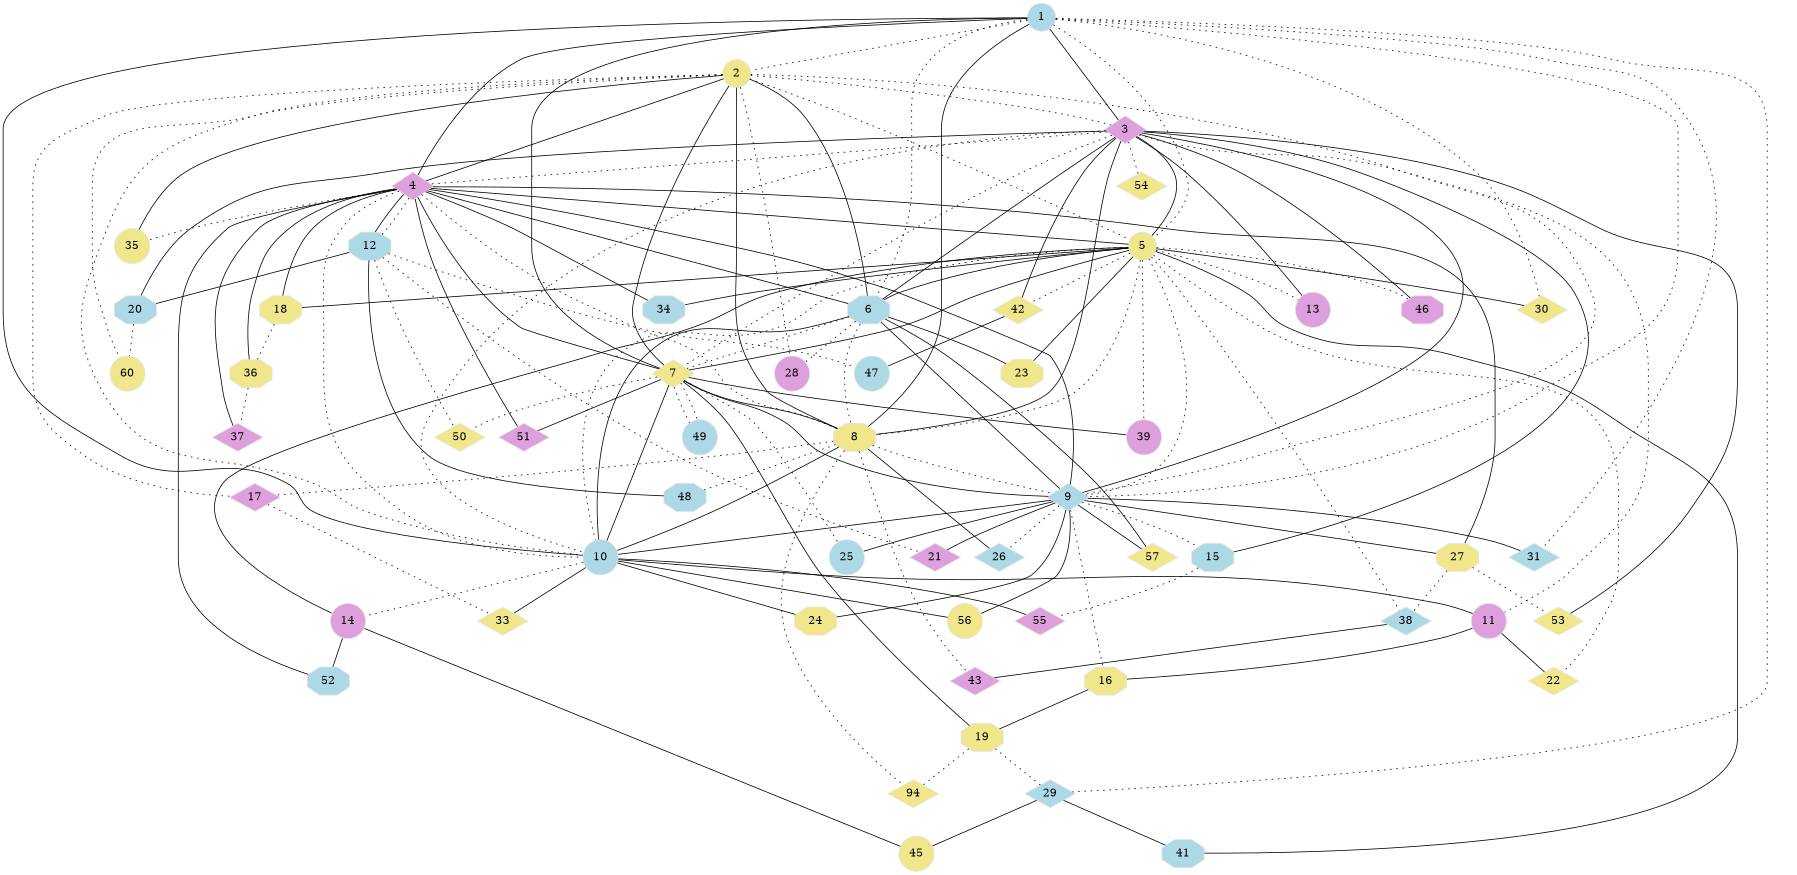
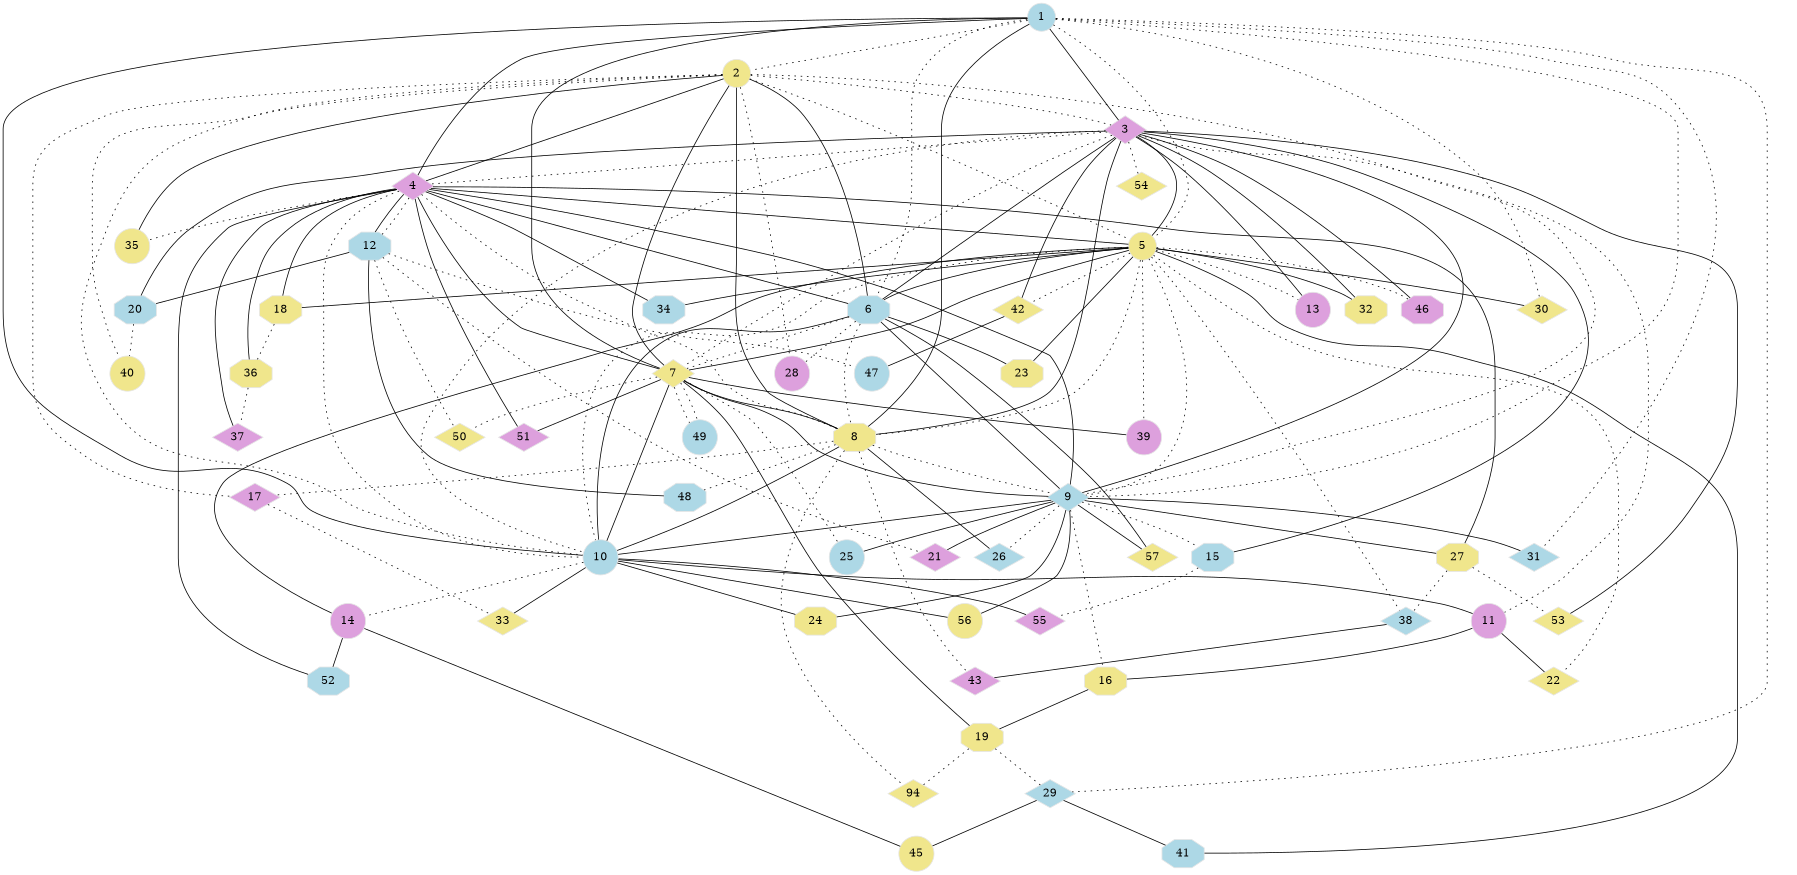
none -> (1366, 310)
(127, 374) -> (127, 374)
